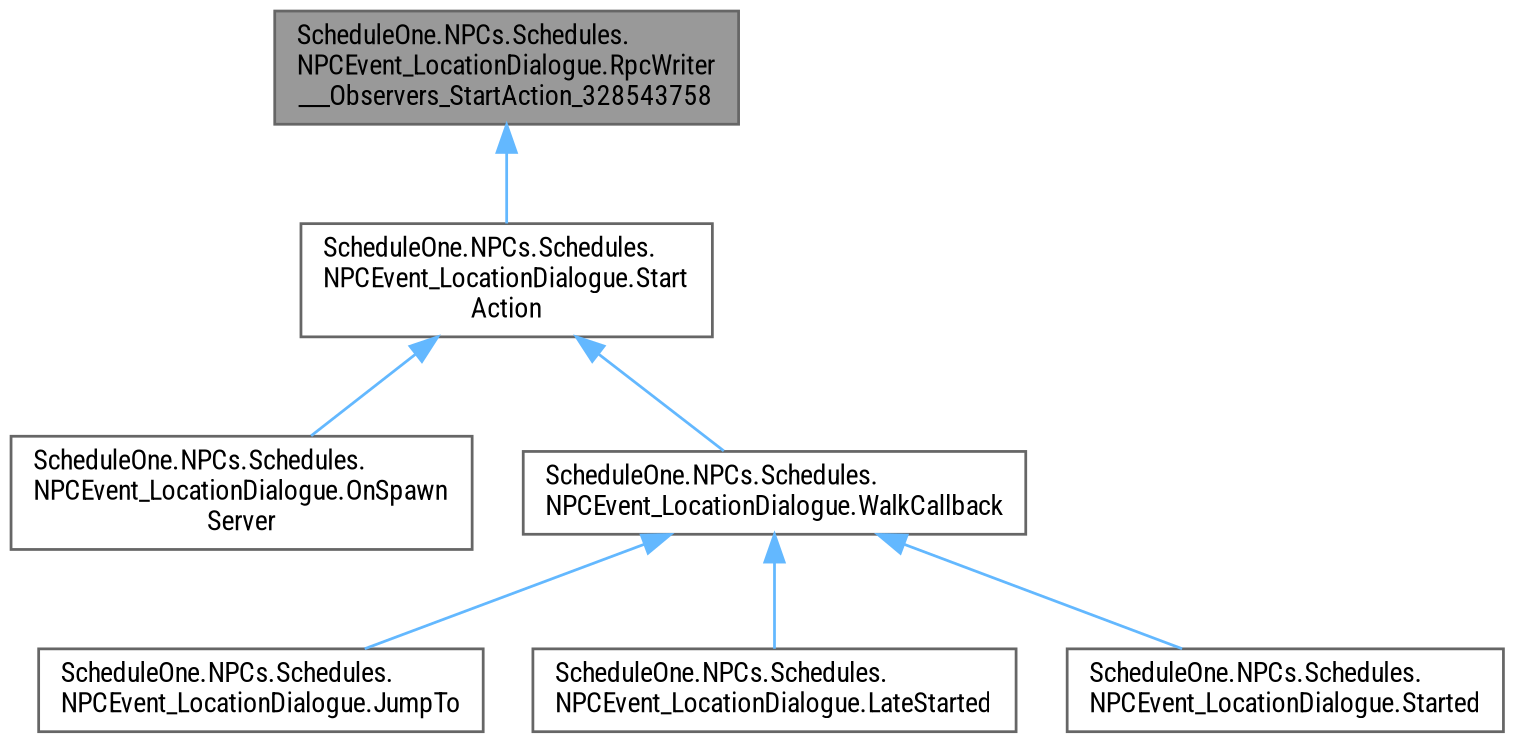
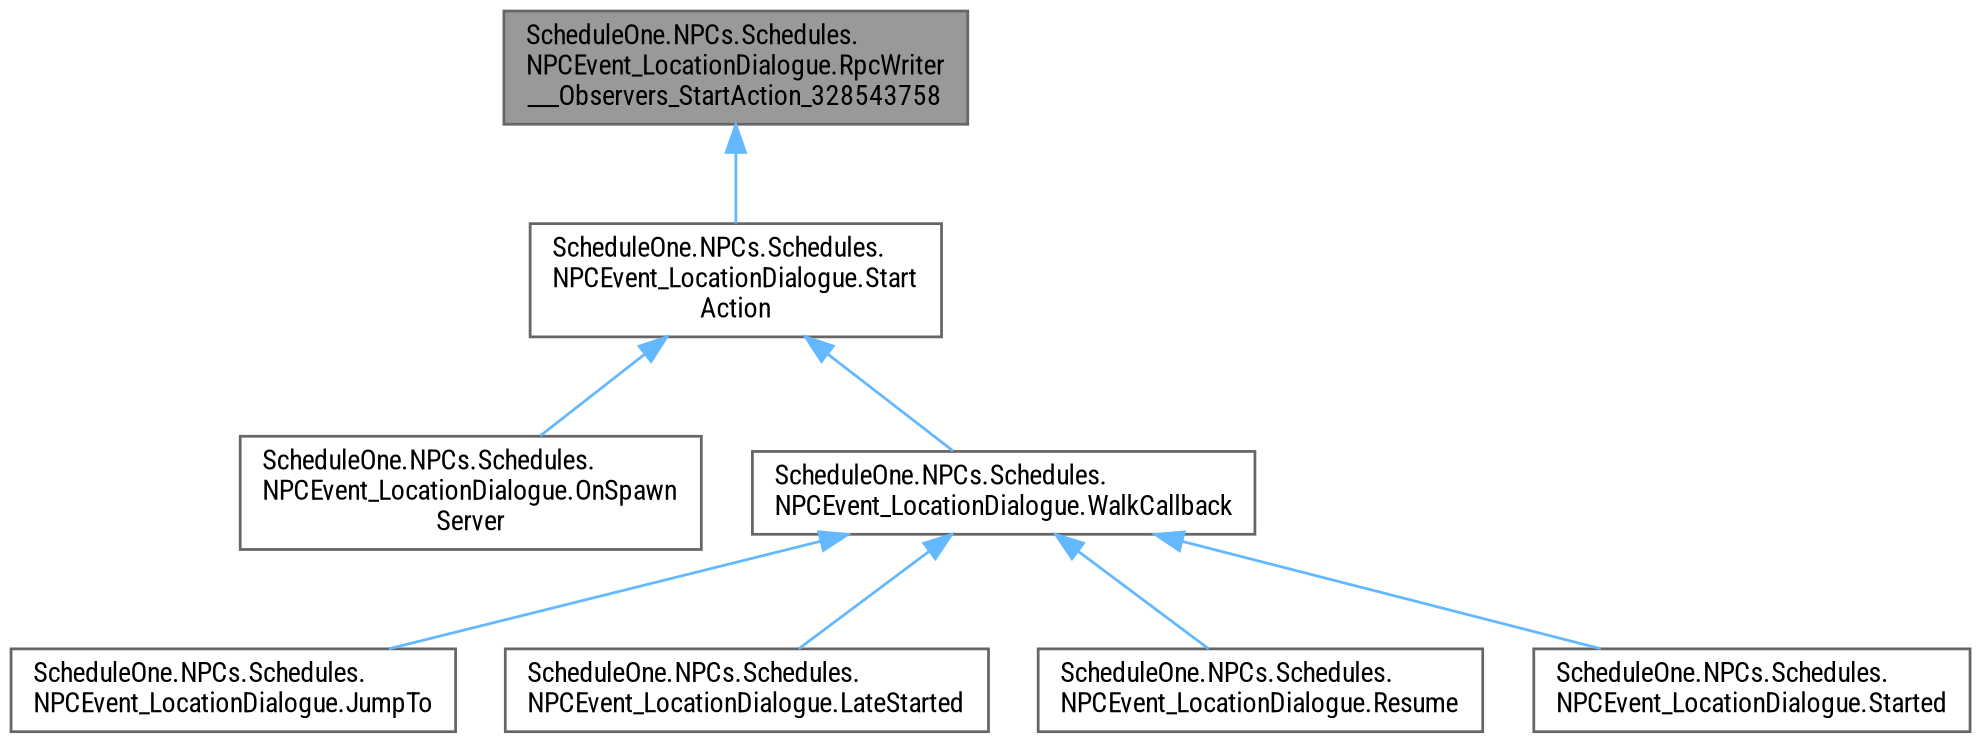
none -> (1260, 690)
